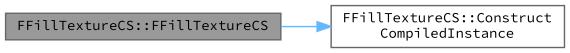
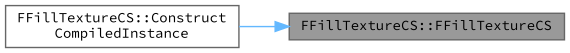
(299, 27) -> (257, 27)
